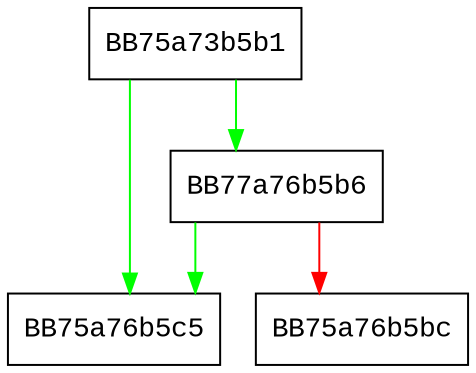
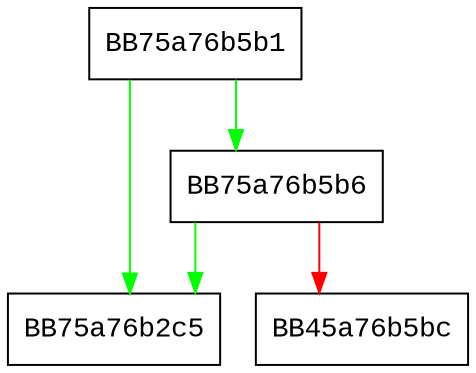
(195, 44) -> (195, 44)
(277, 186) -> (277, 186)
(114, 329) -> (114, 329)
(362, 329) -> (362, 329)
